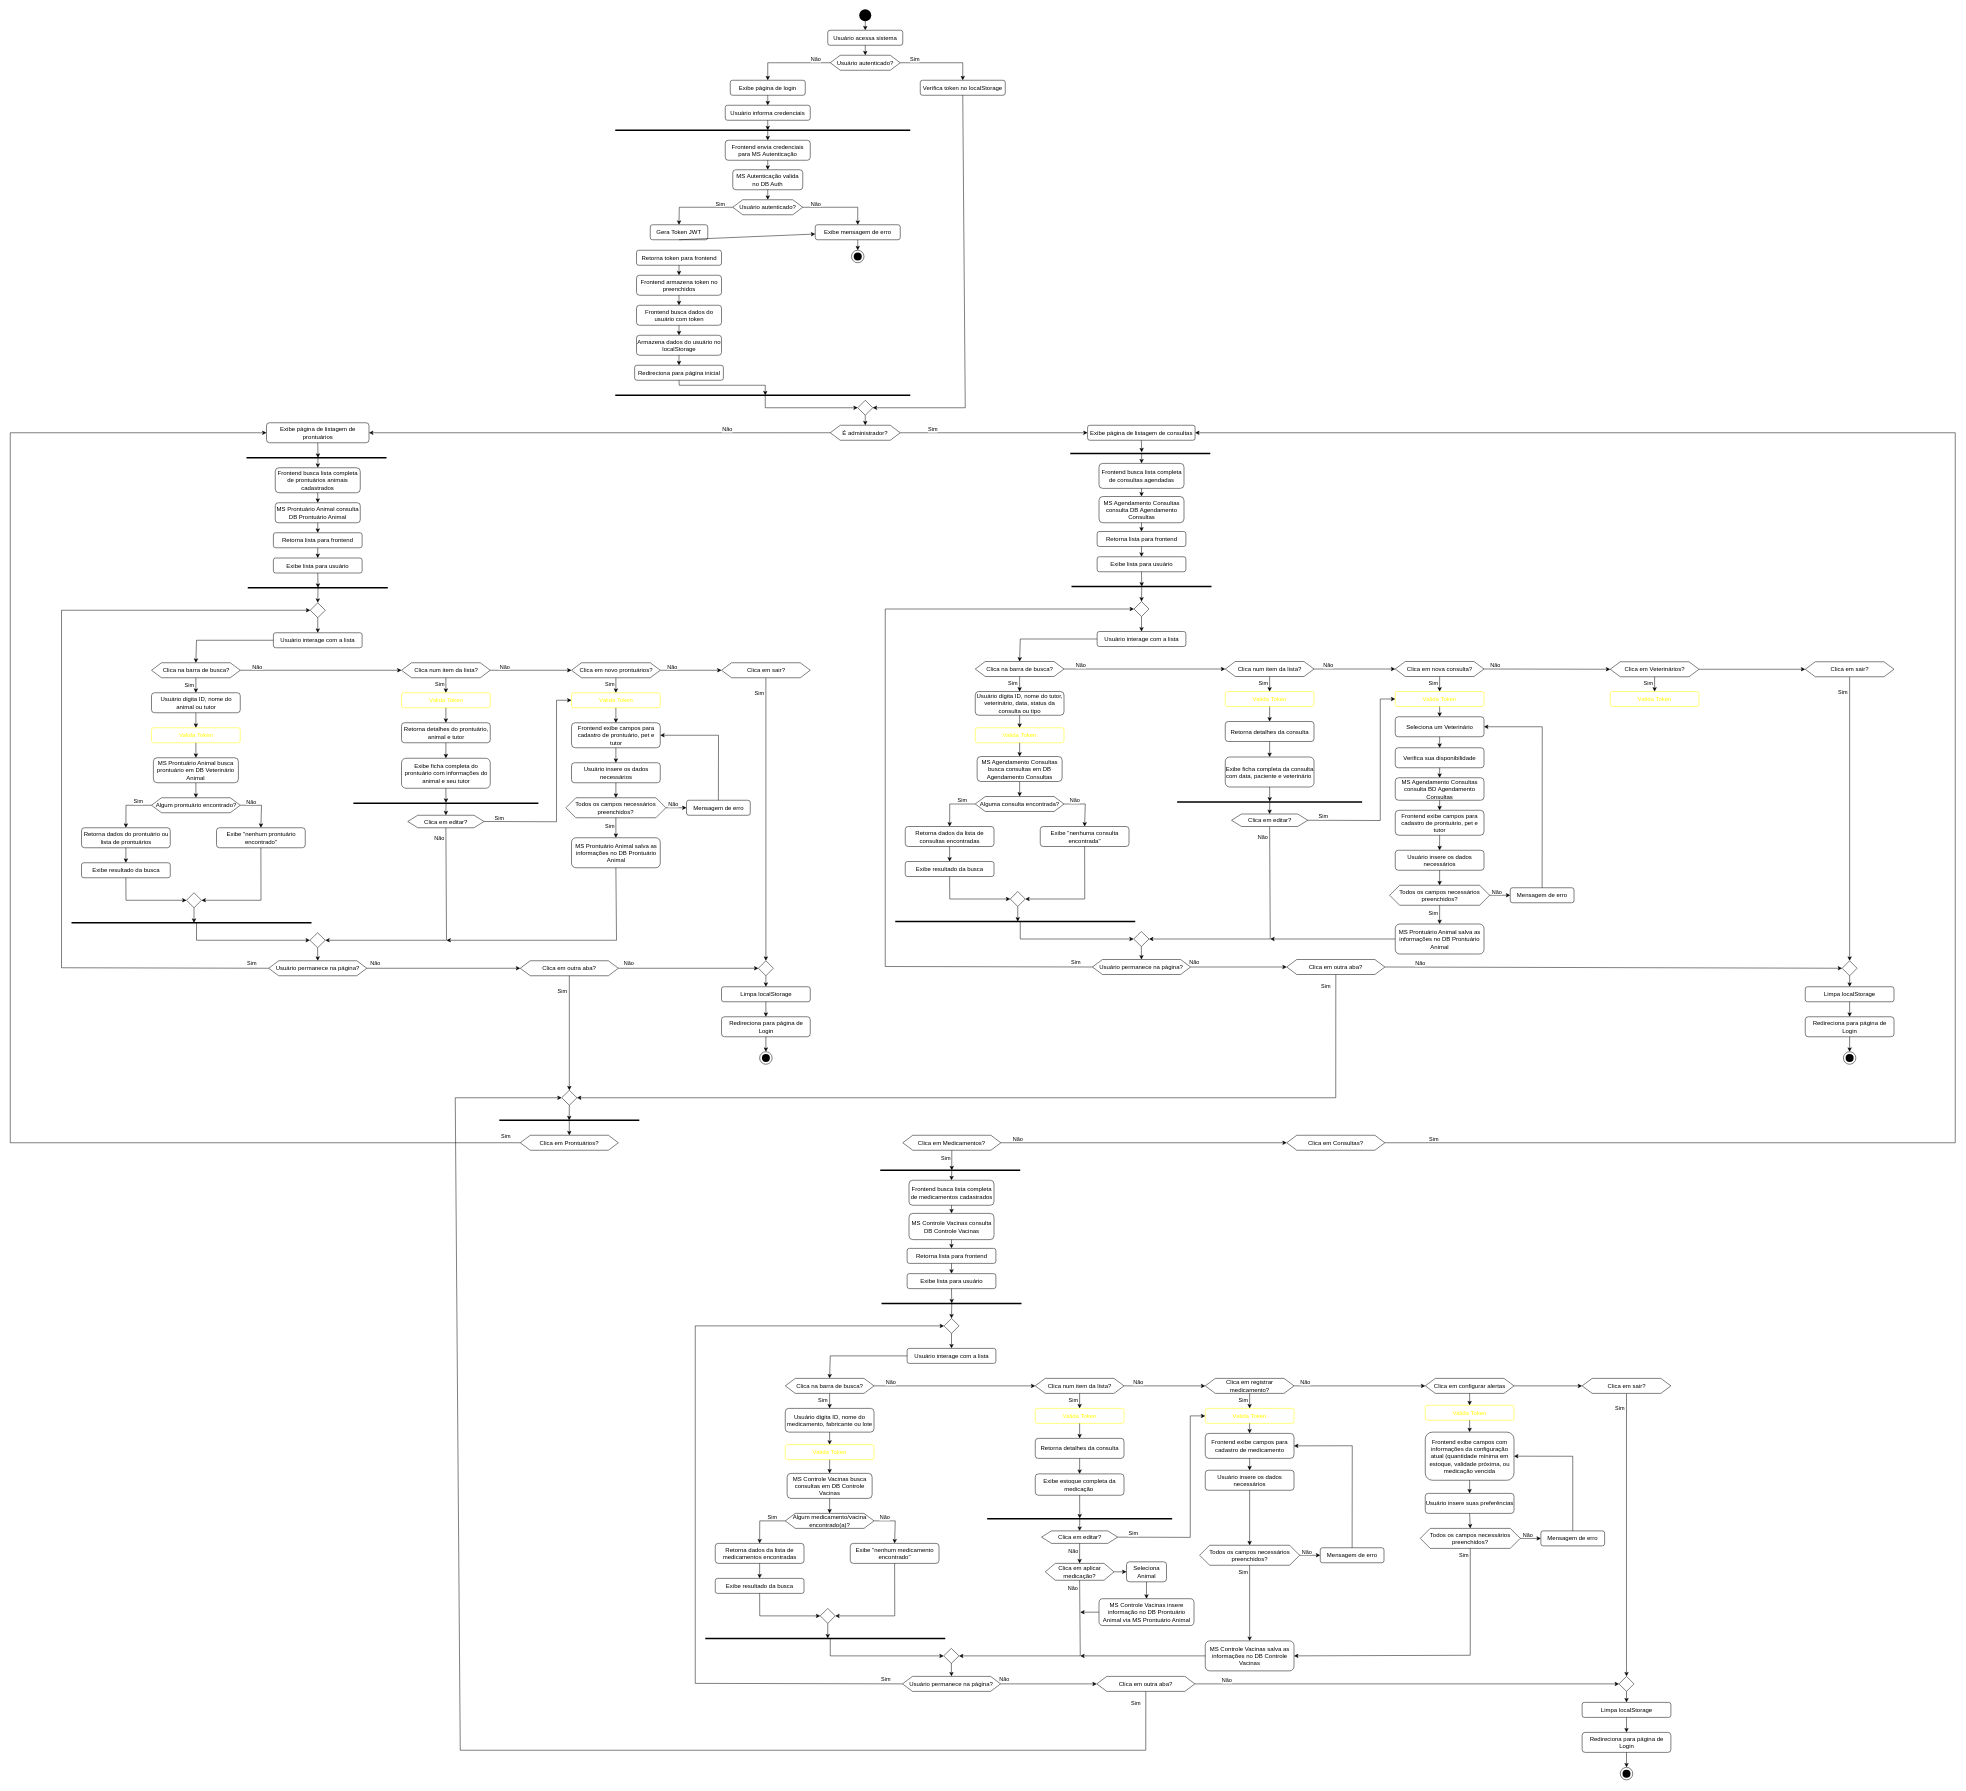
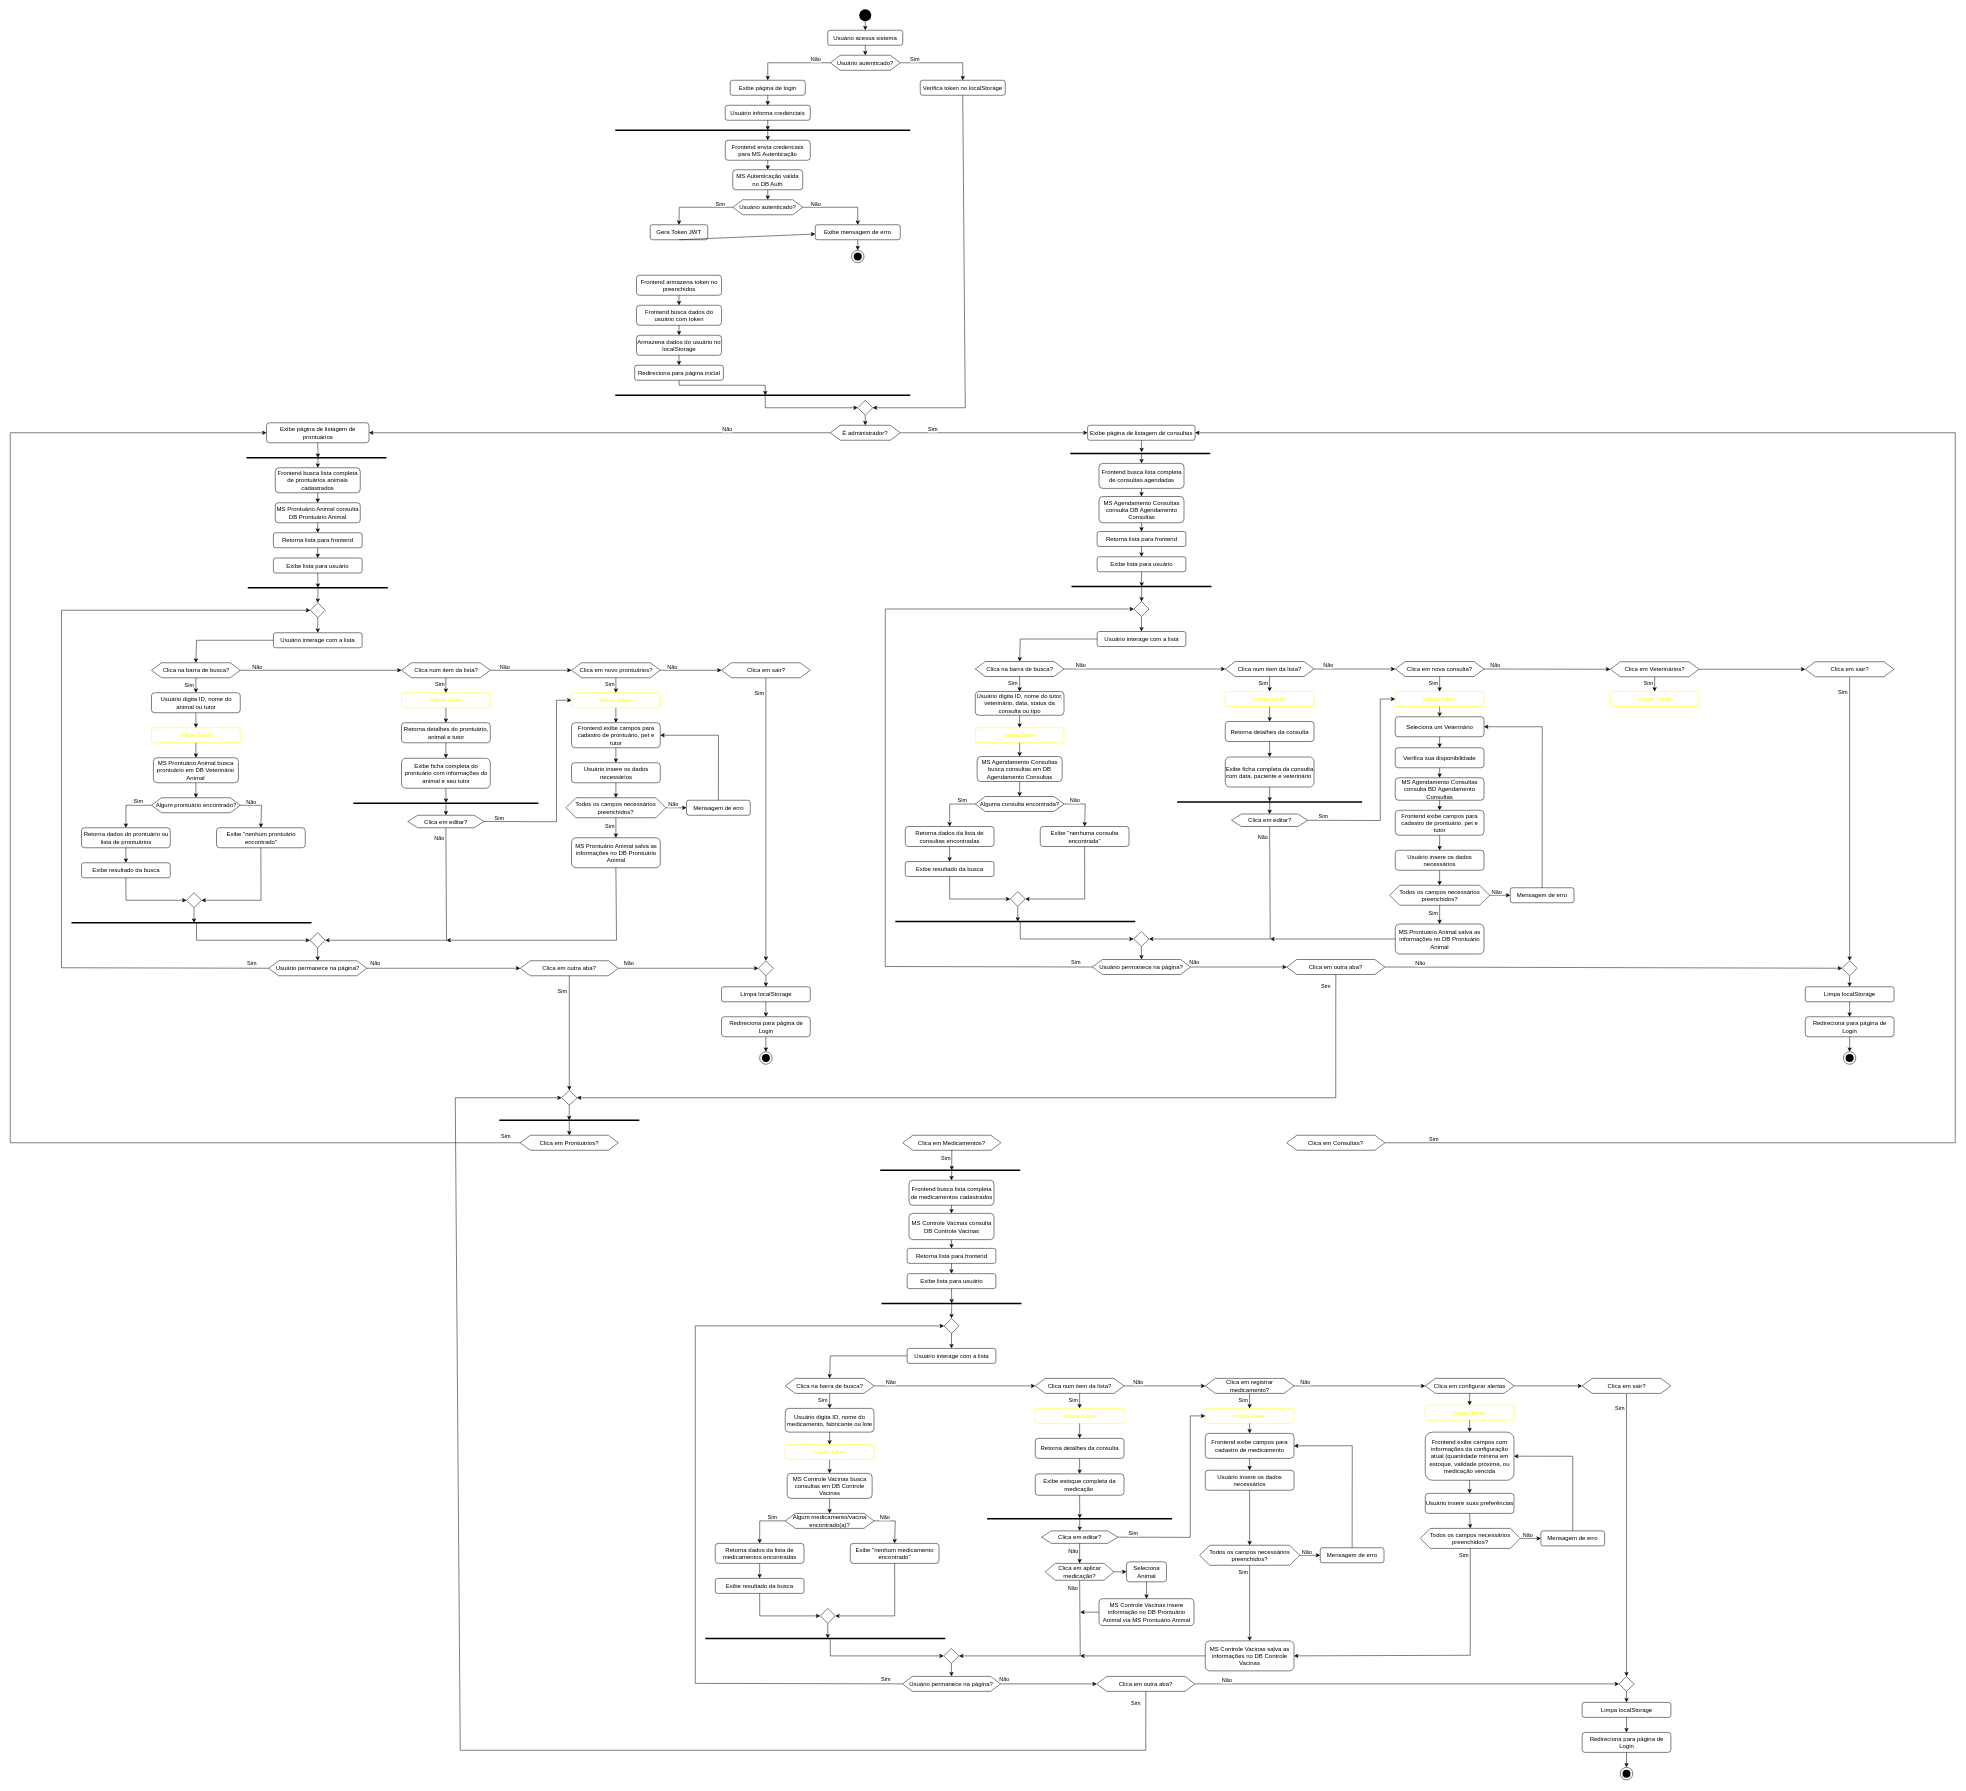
(679, 258) -> none
(679, 270) -> none
(1282, 1143) -> none
